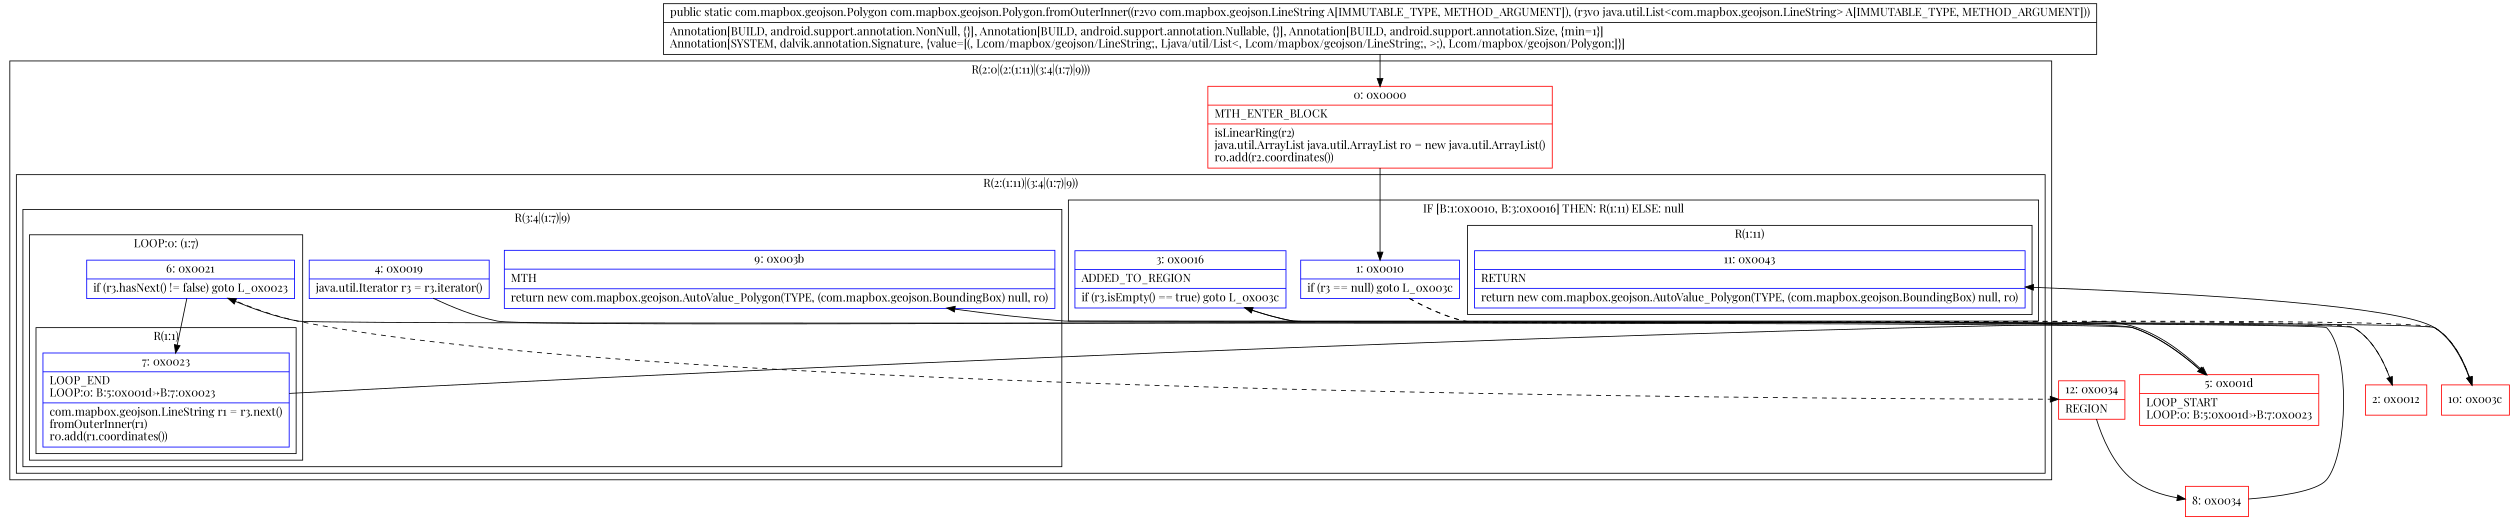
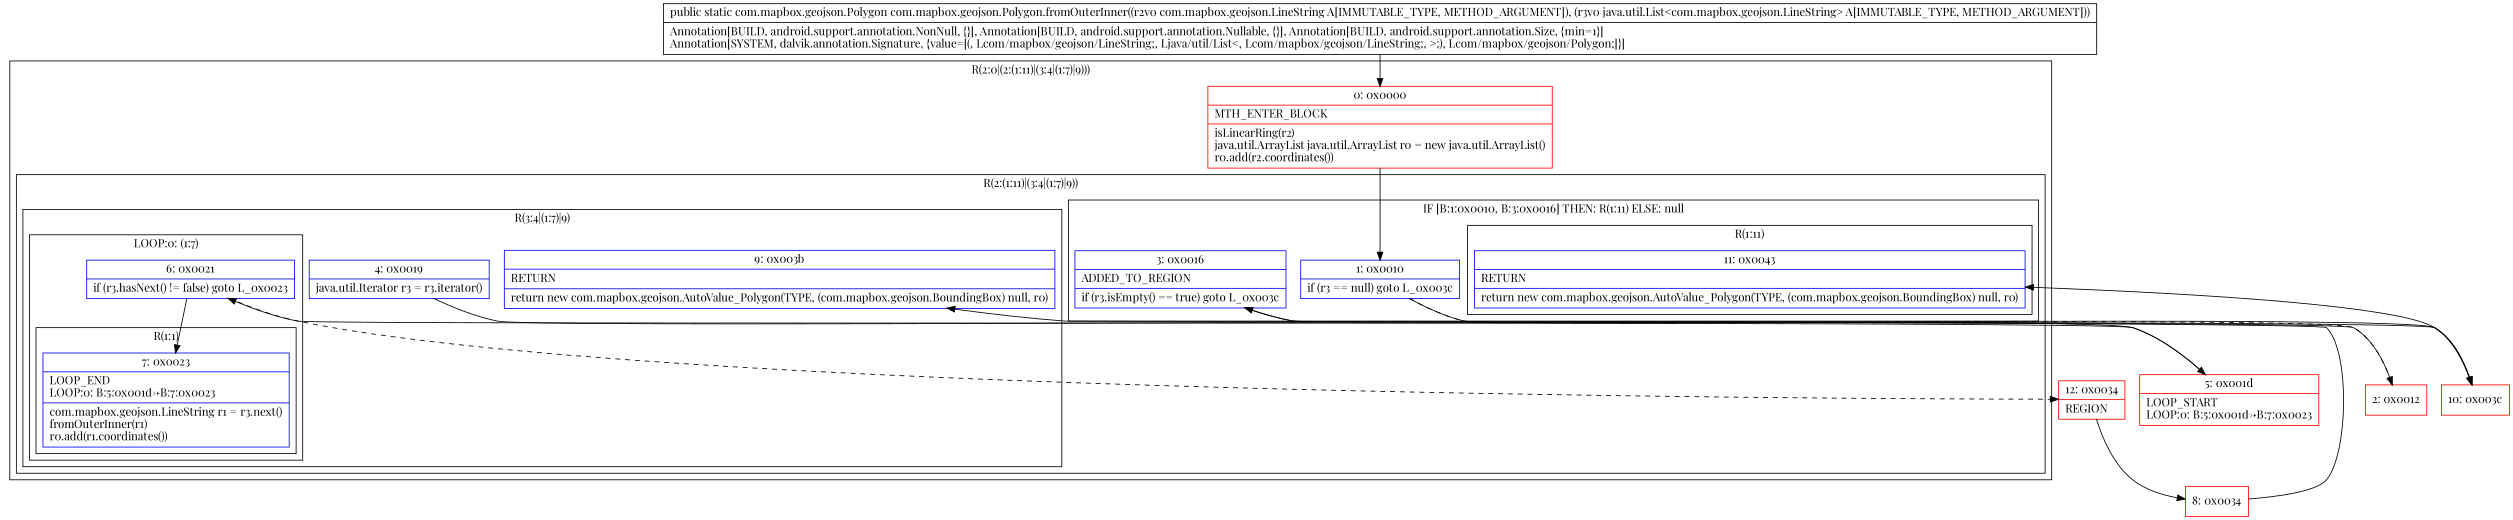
(524, 279) -> (533, 279)
(1951, 322) -> (1951, 322)
(1252, 349) -> none
